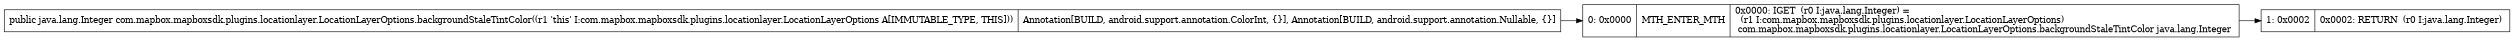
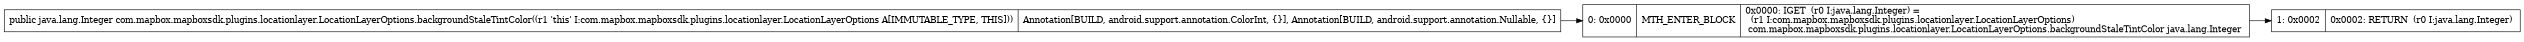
(1683, 20) -> (1689, 20)
